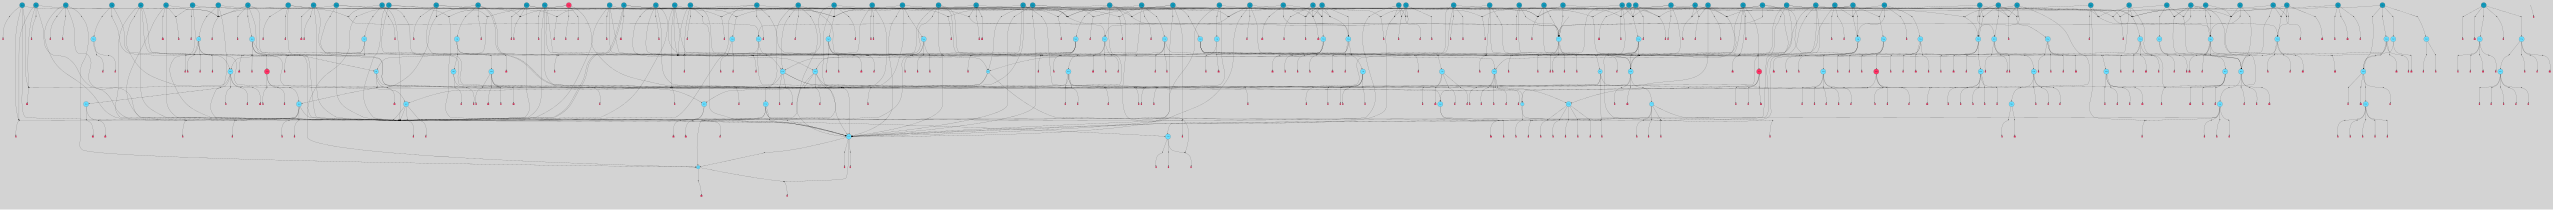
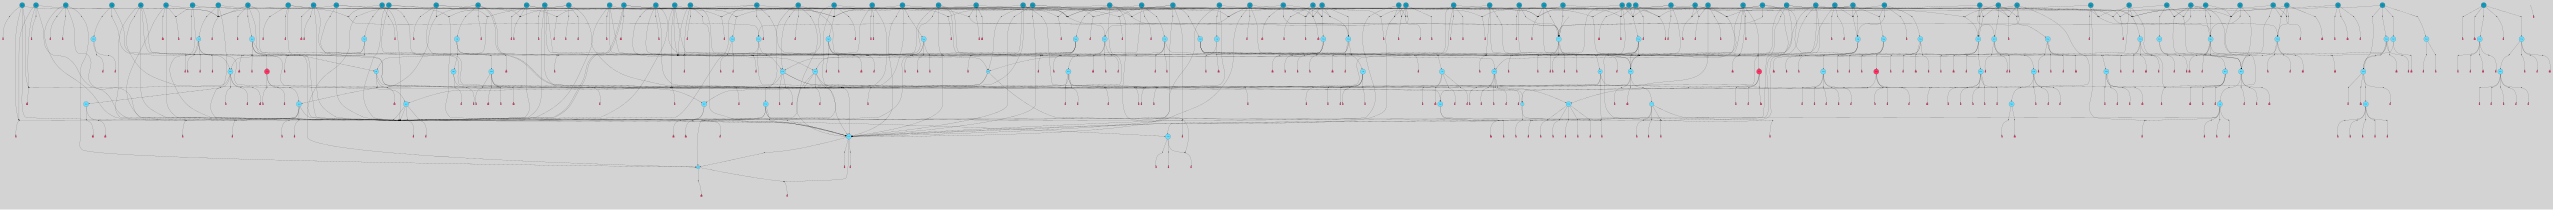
(569, 5) -> (569, 5)
